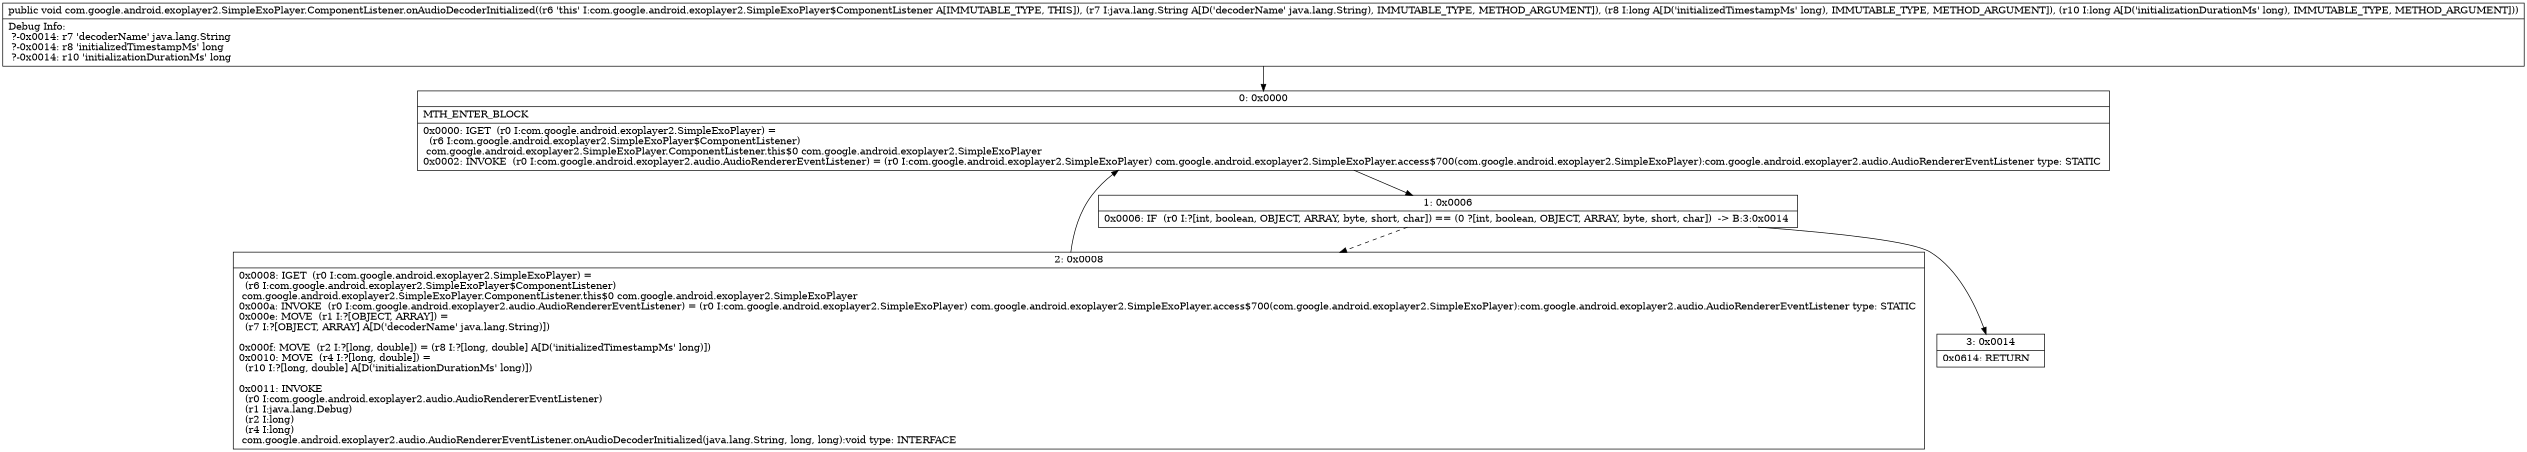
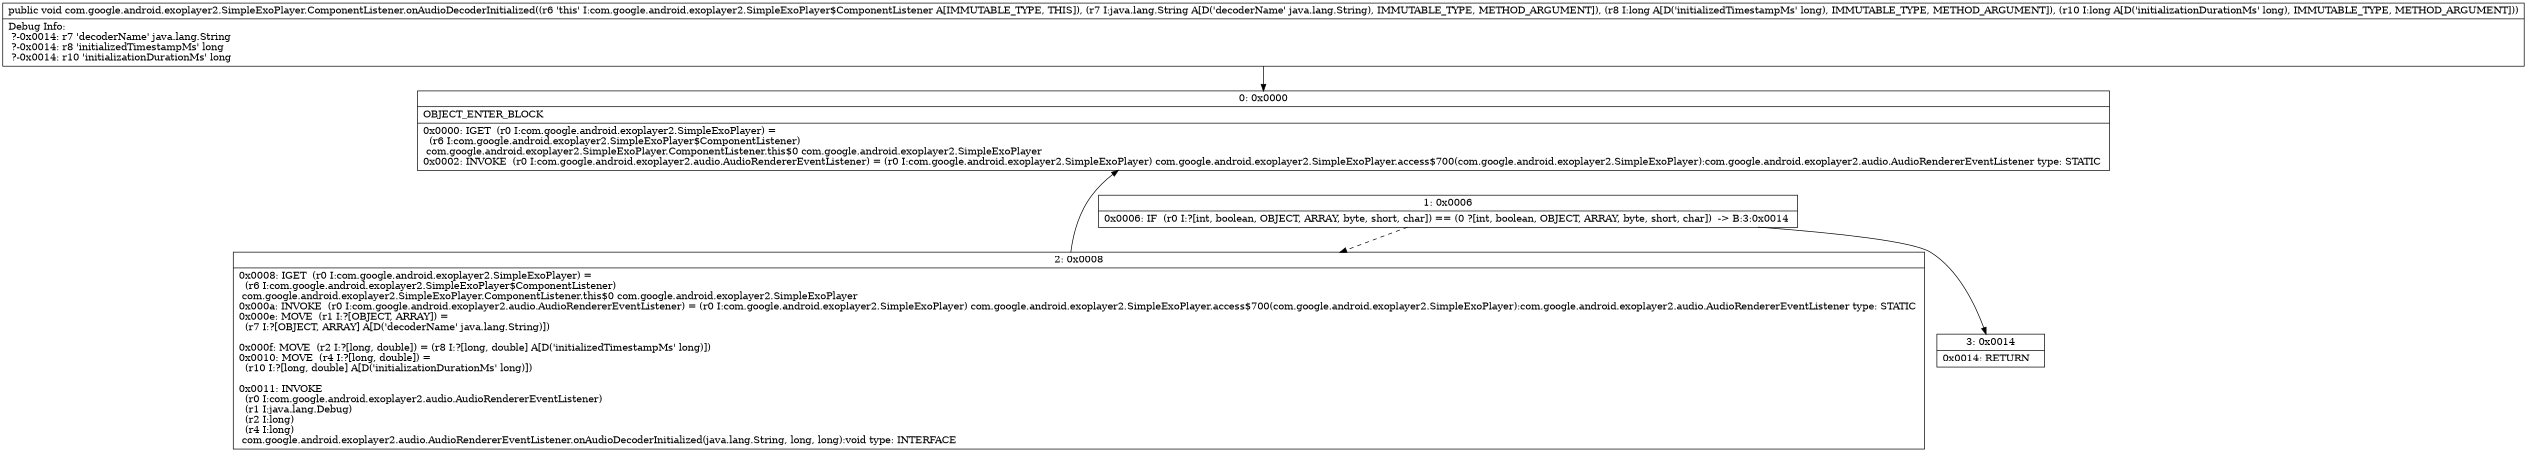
(476, 115) -> (483, 115)
(1380, 181) -> none
(1991, 358) -> (1991, 358)
